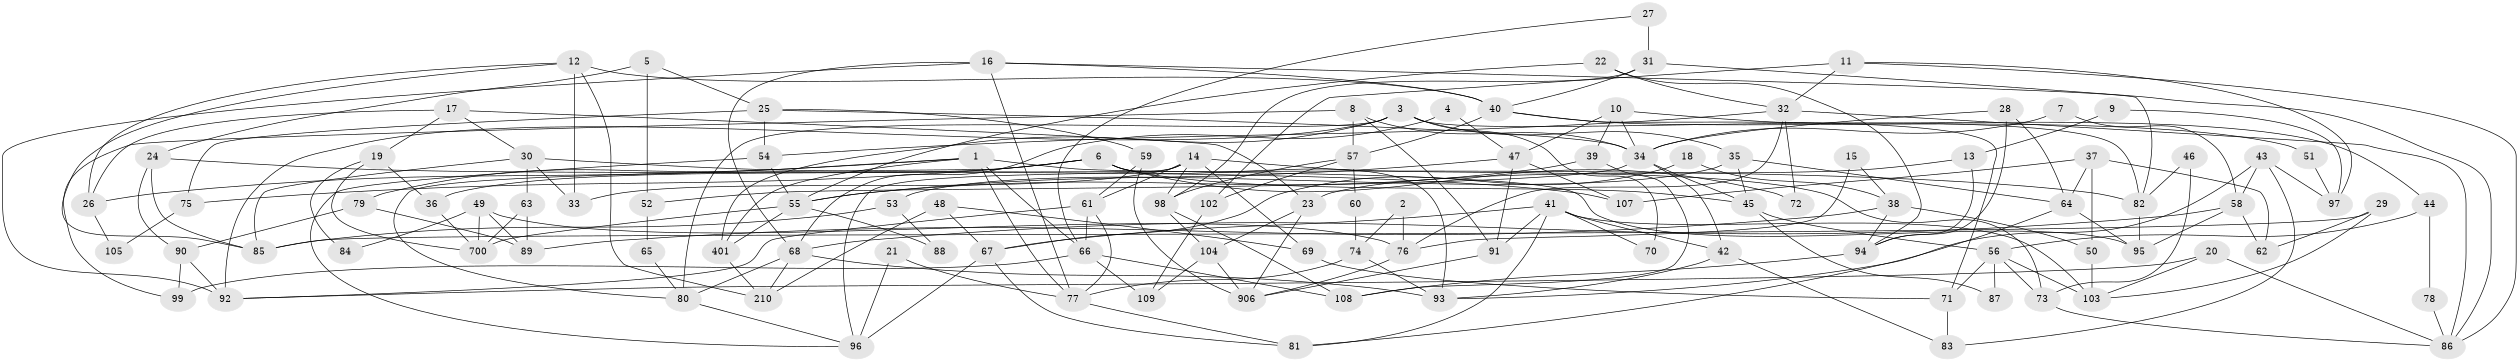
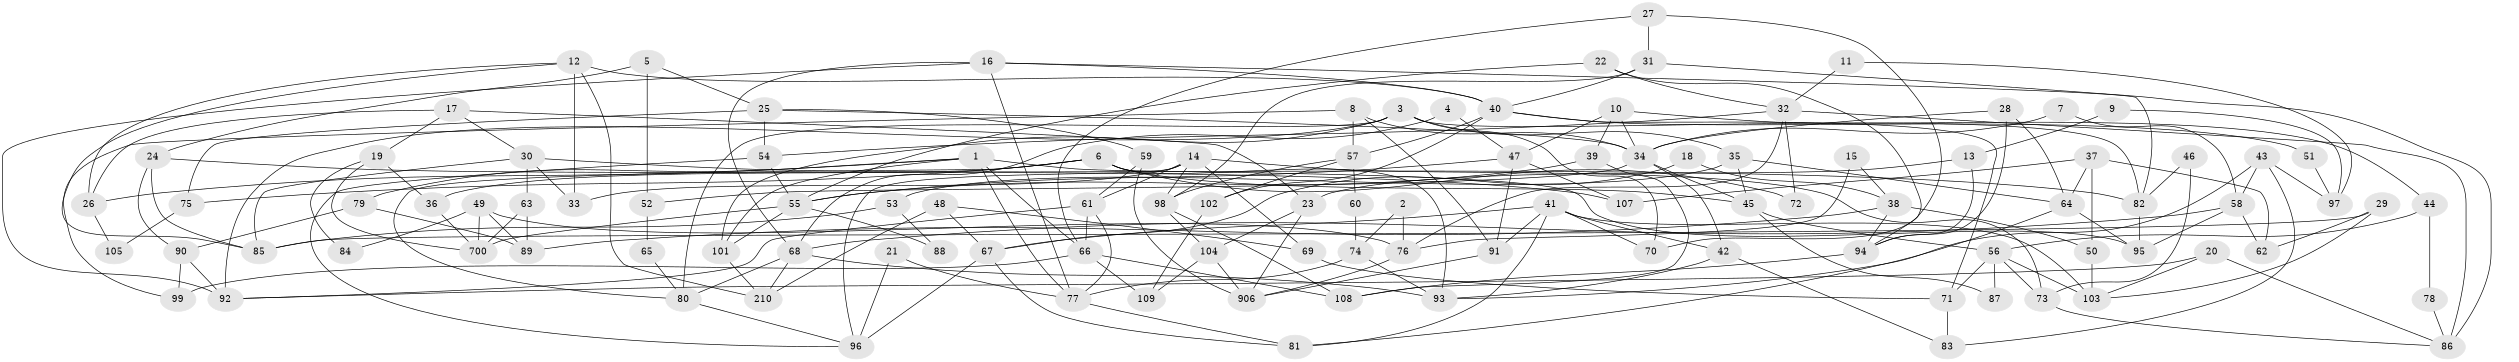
(1489, 86) -> (1391, 164)
(2300, 94) -> none
none -> (1940, 148)
(721, 252) -> (721, 252)
